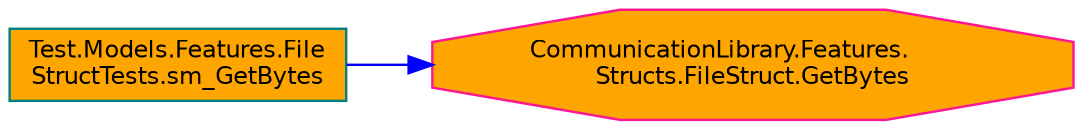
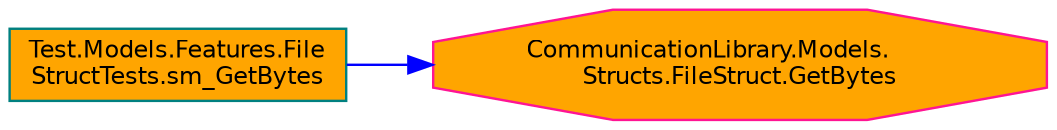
(753, 65) -> (740, 65)
